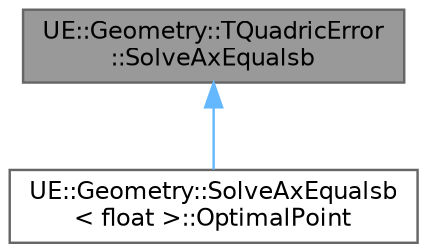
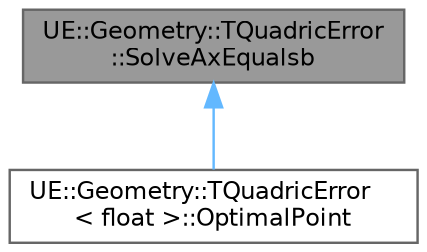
(214, 206) -> (214, 206)
